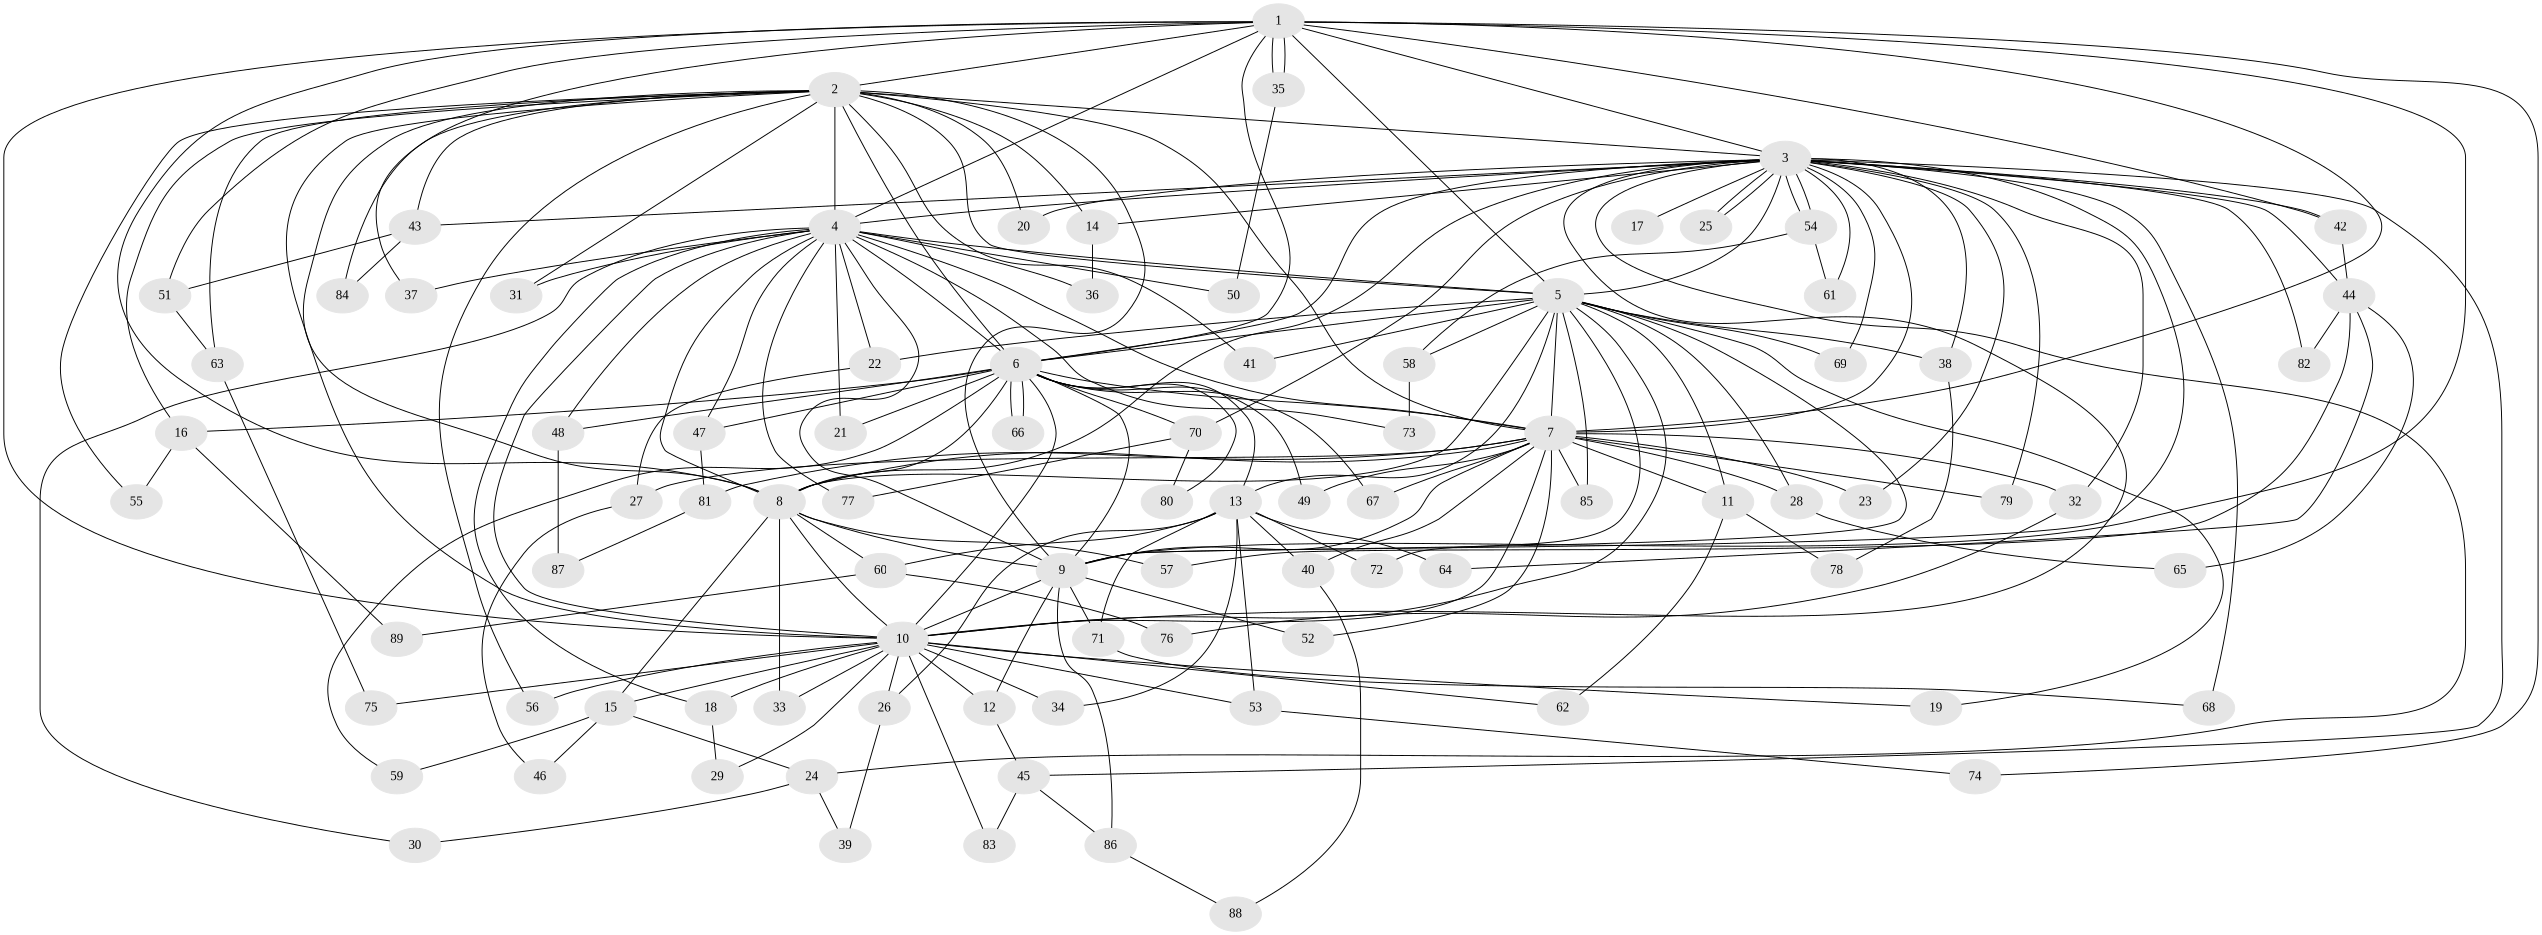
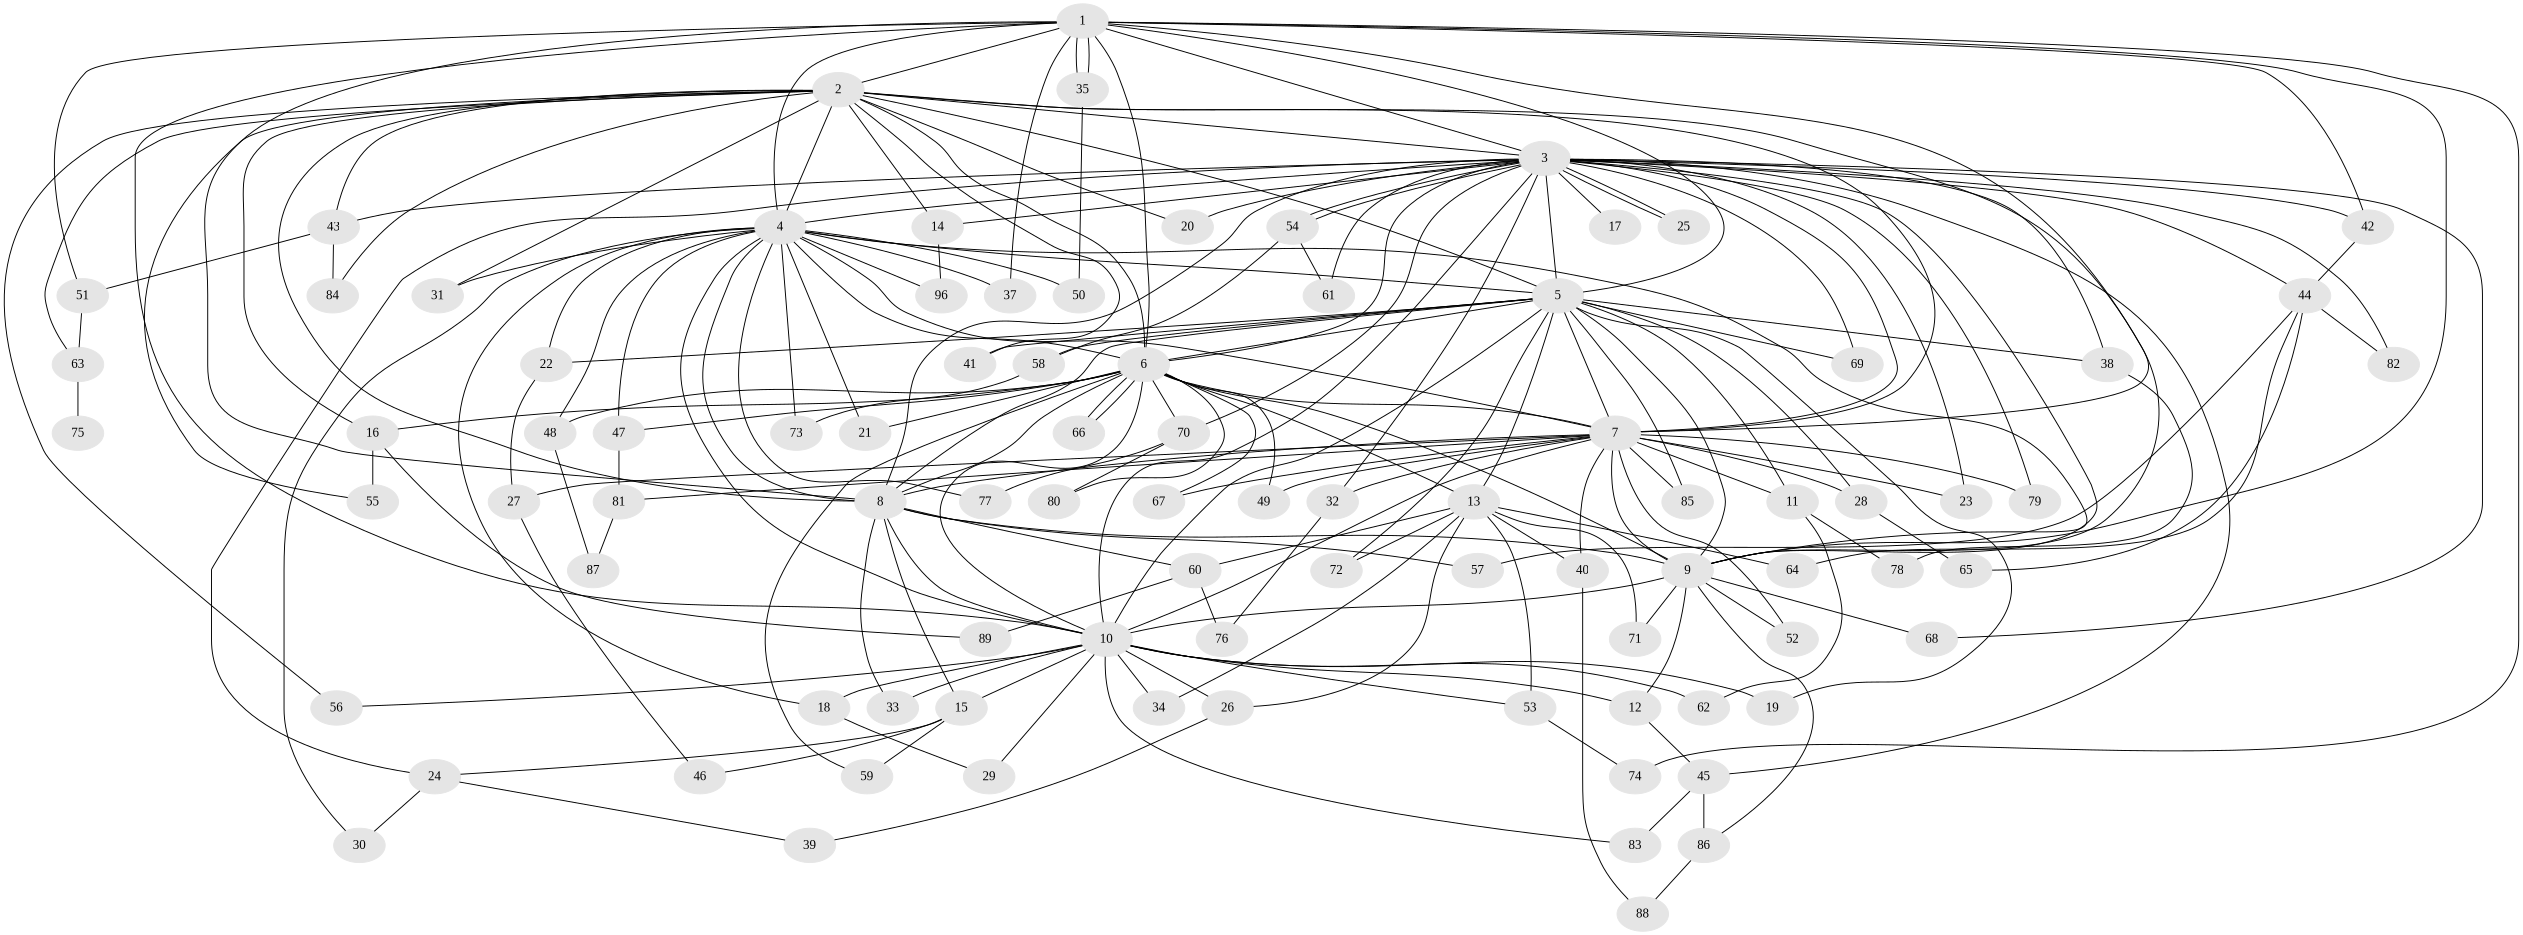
(1093, 296) -> (941, 296)
(323, 380) -> none
(601, 678) -> none
(1649, 687) -> (1810, 605)
